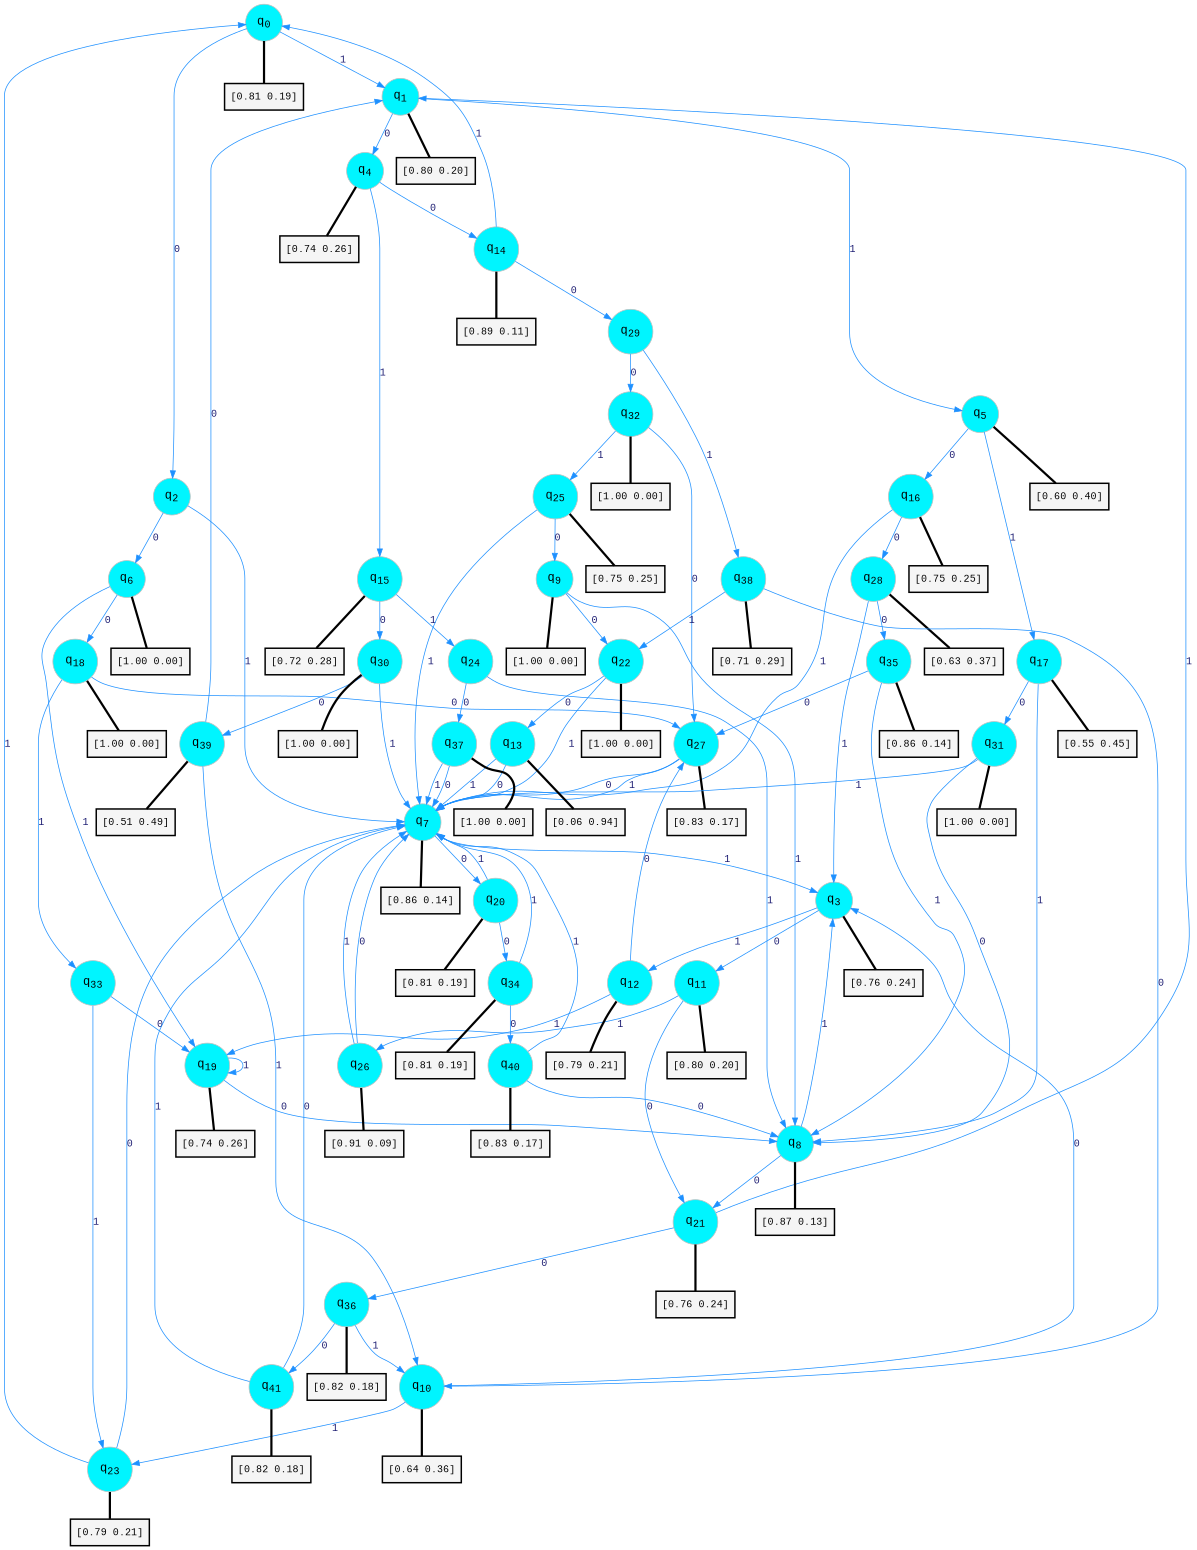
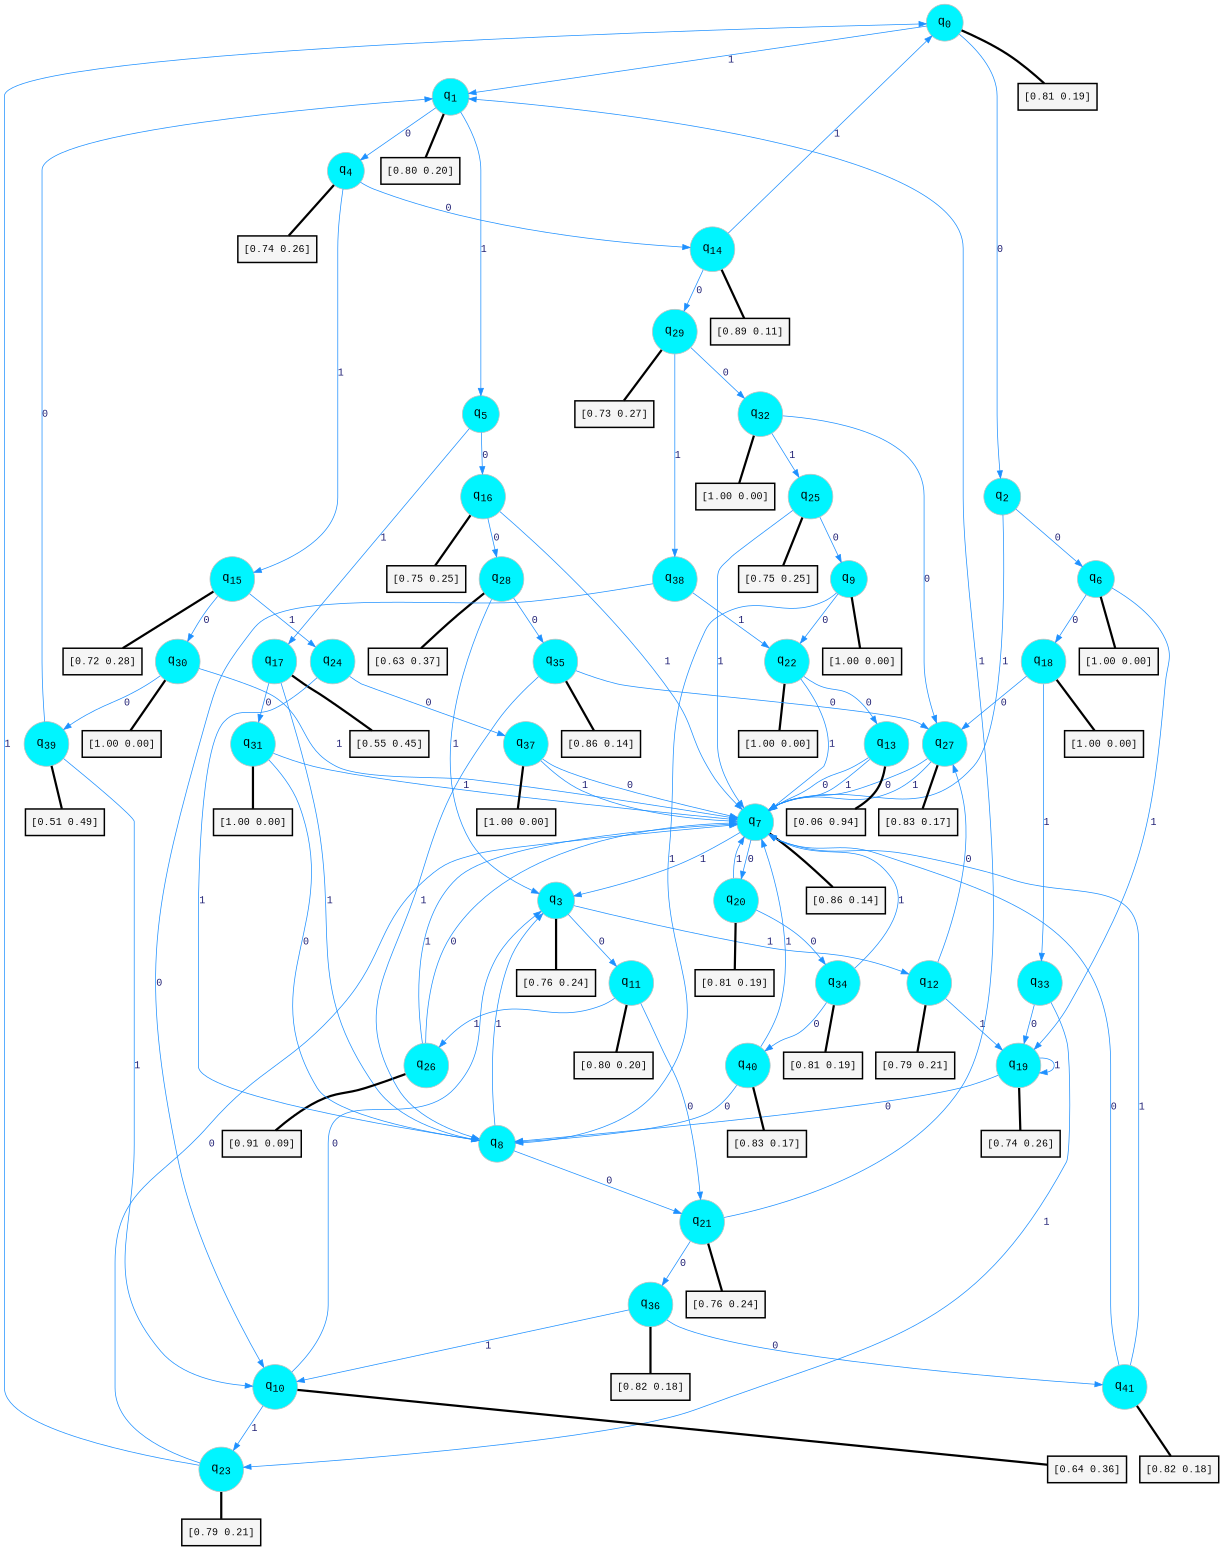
none -> (614, 414)
(1069, 497) -> none
(752, 661) -> none
(795, 1222) -> none
